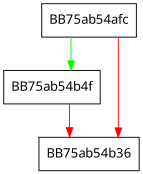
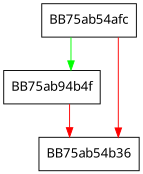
(52, 87) -> (52, 87)
